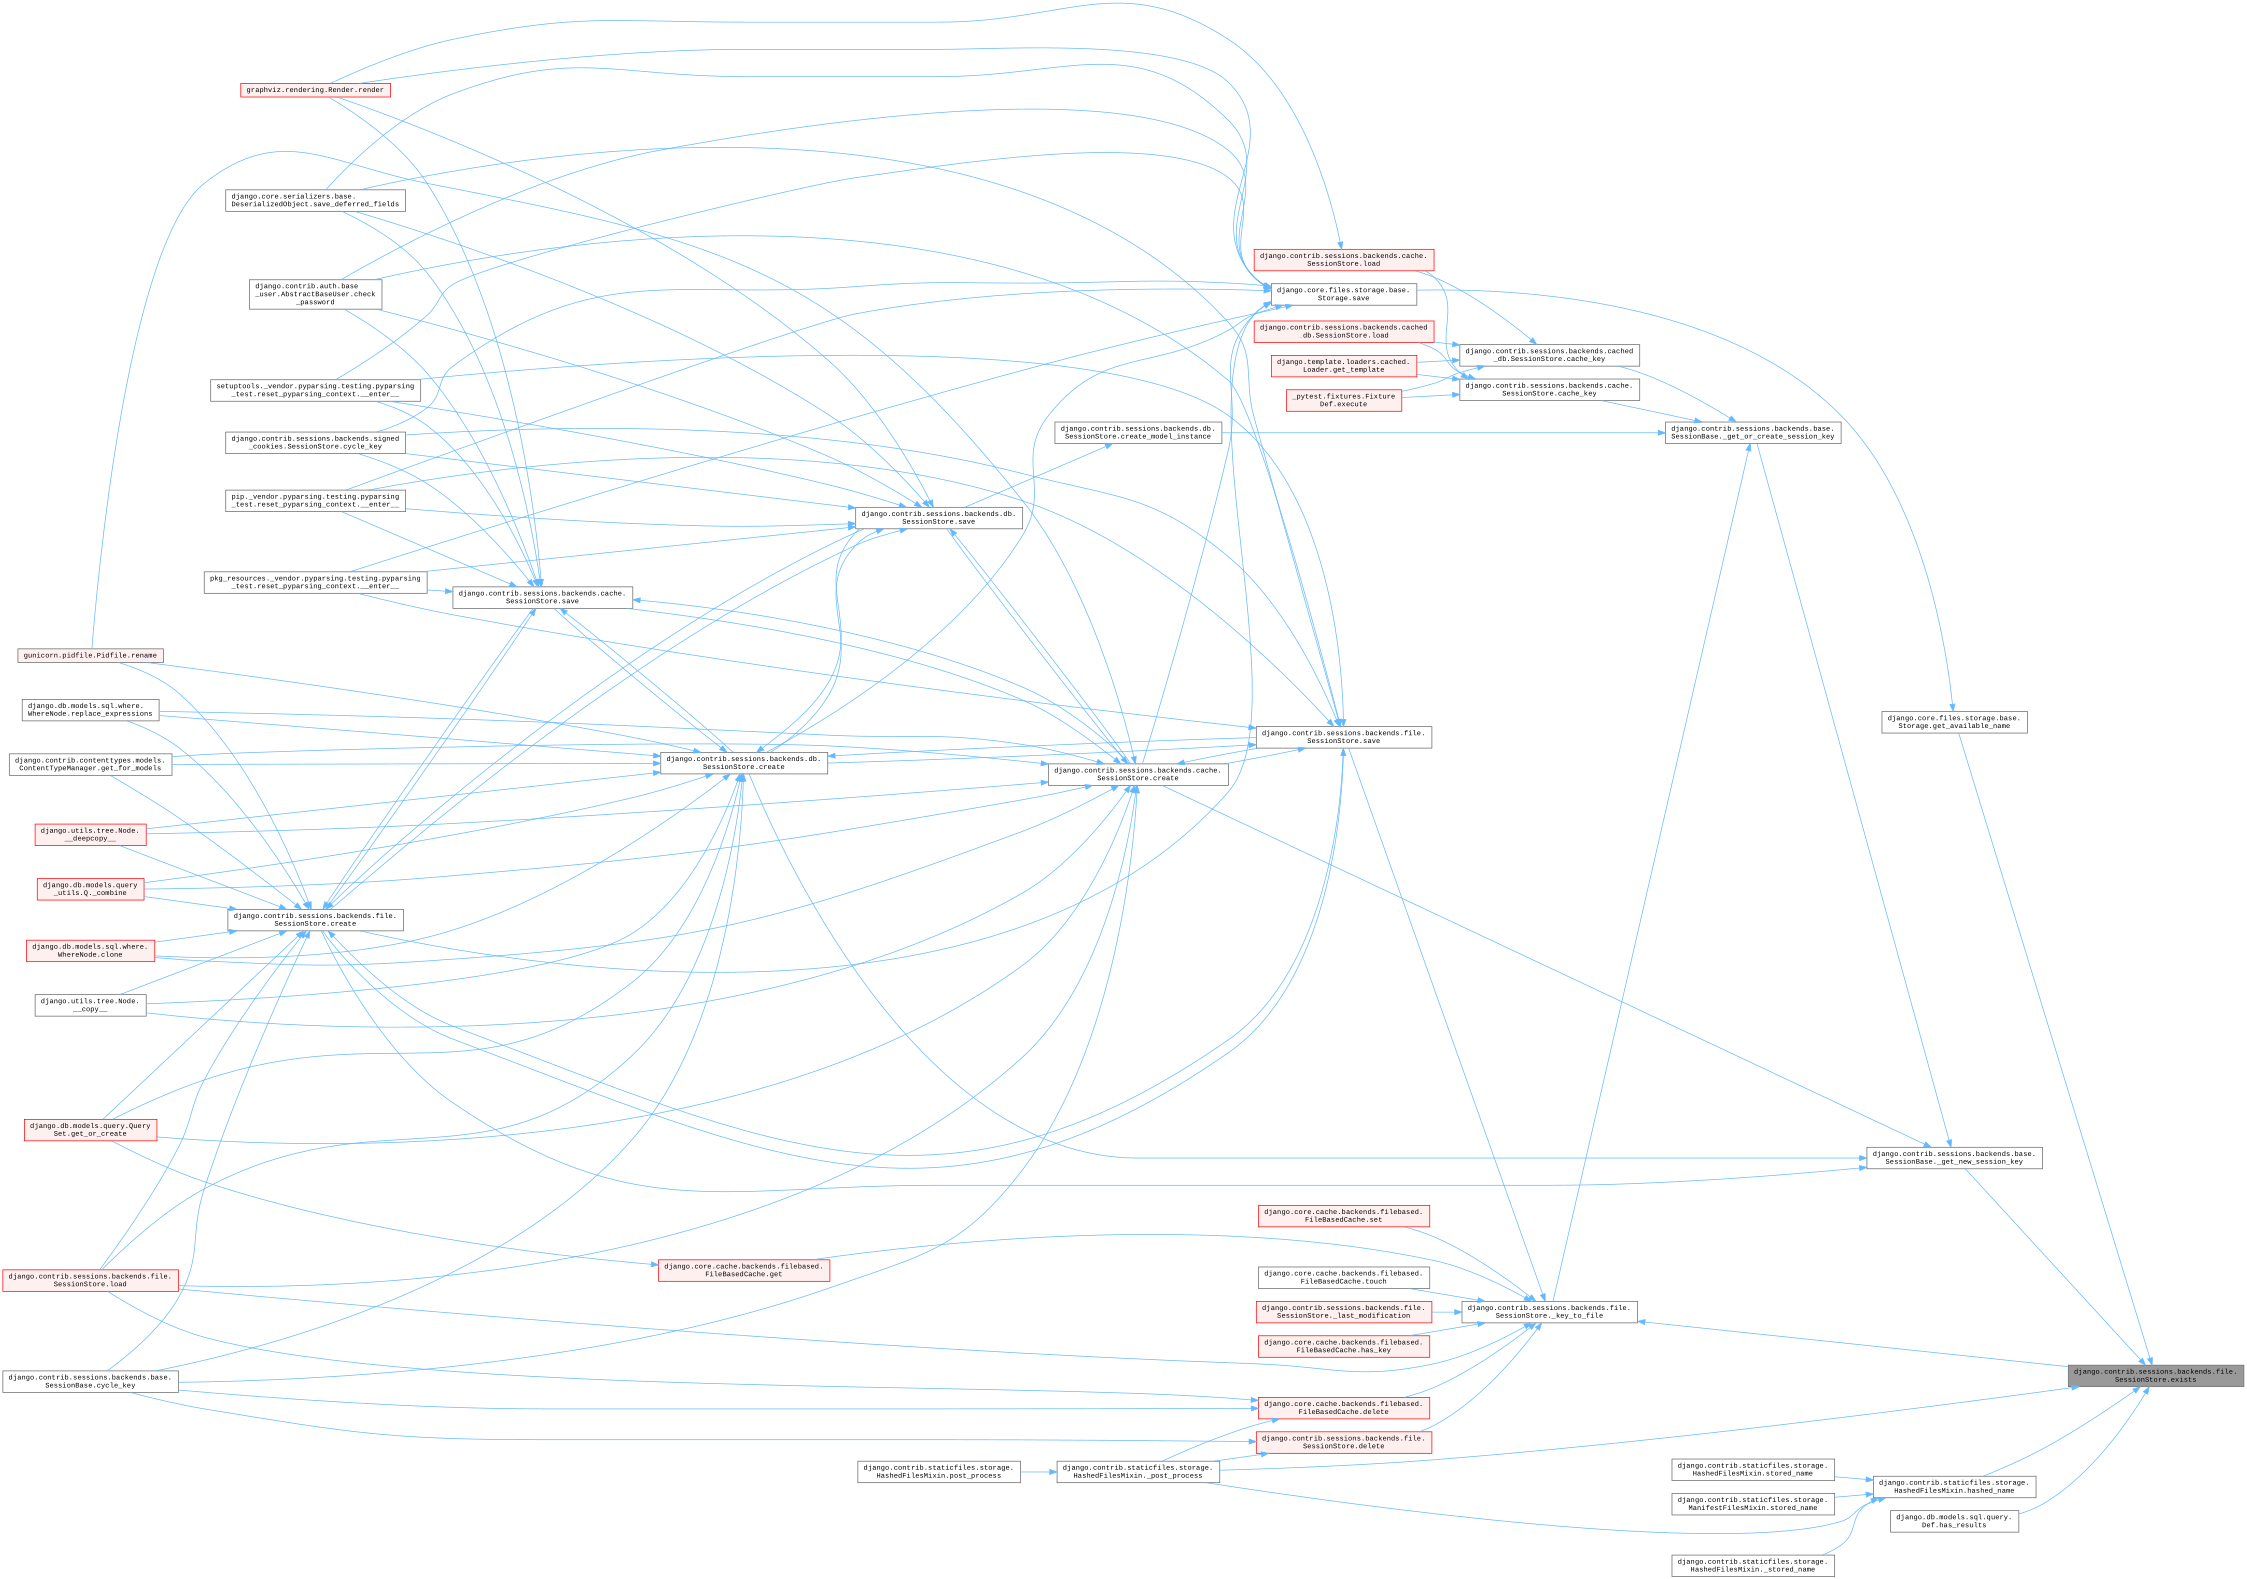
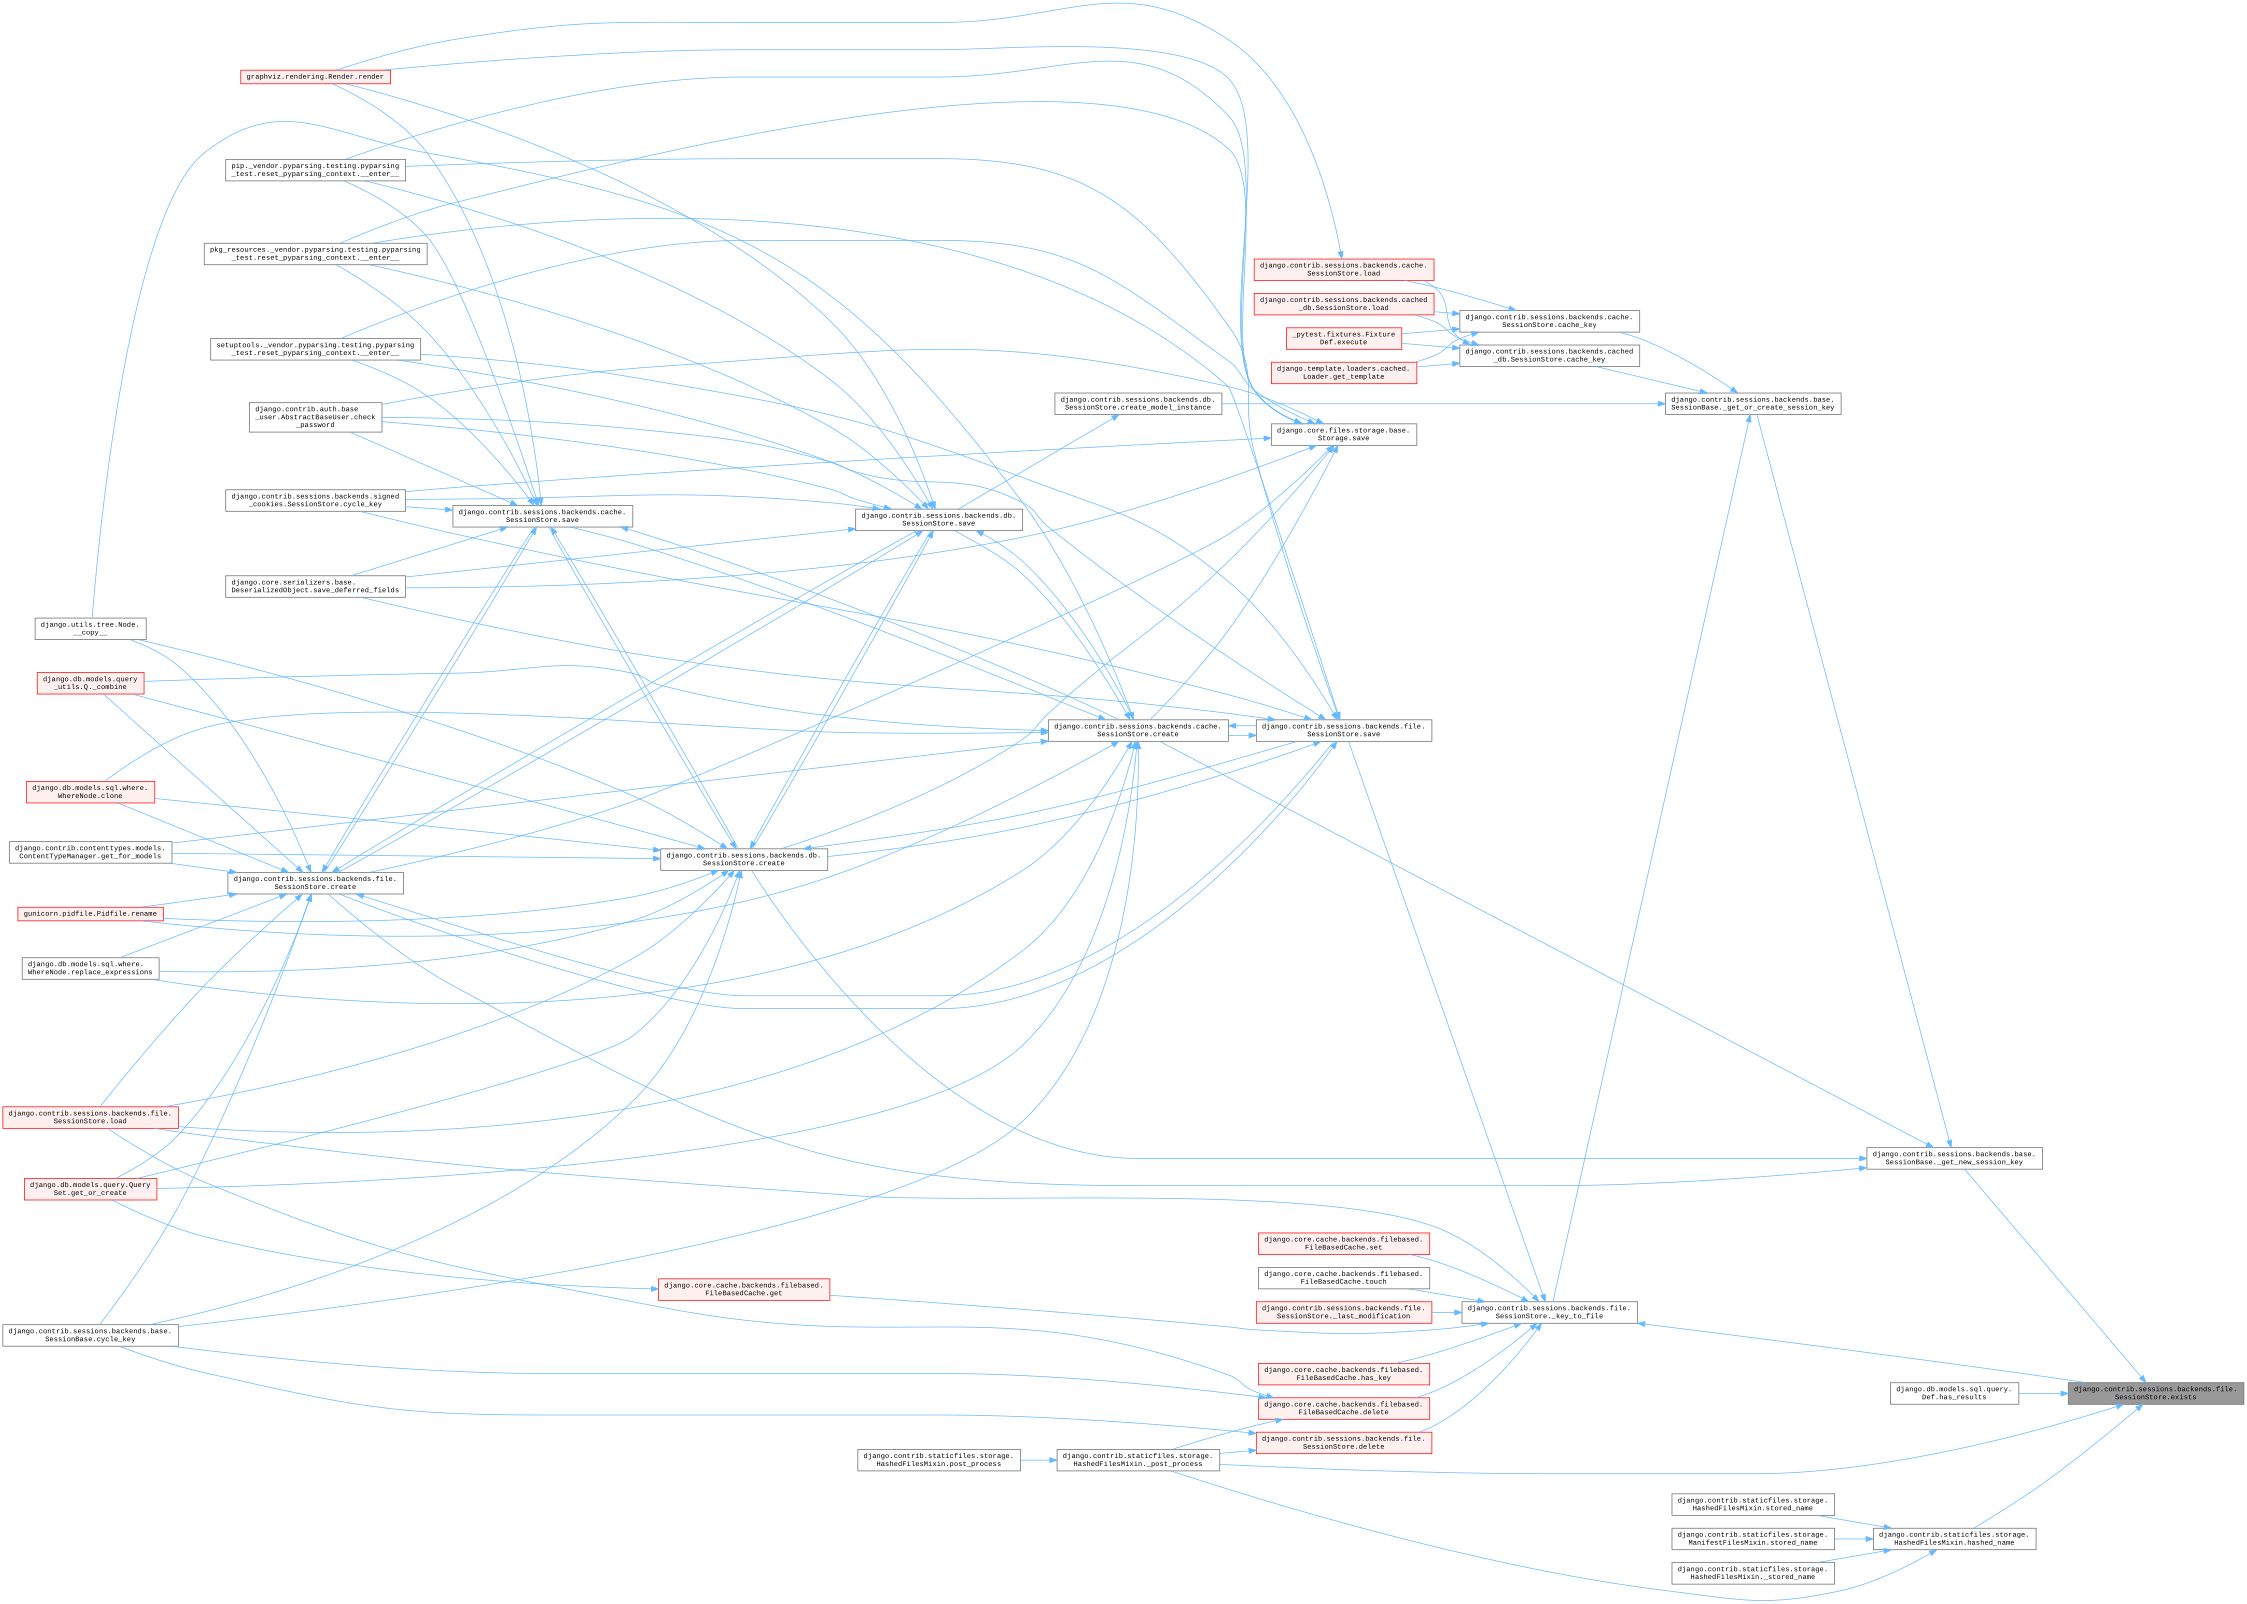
(91, 656) -> (91, 914)
(1955, 722) -> none
(91, 835) -> none
